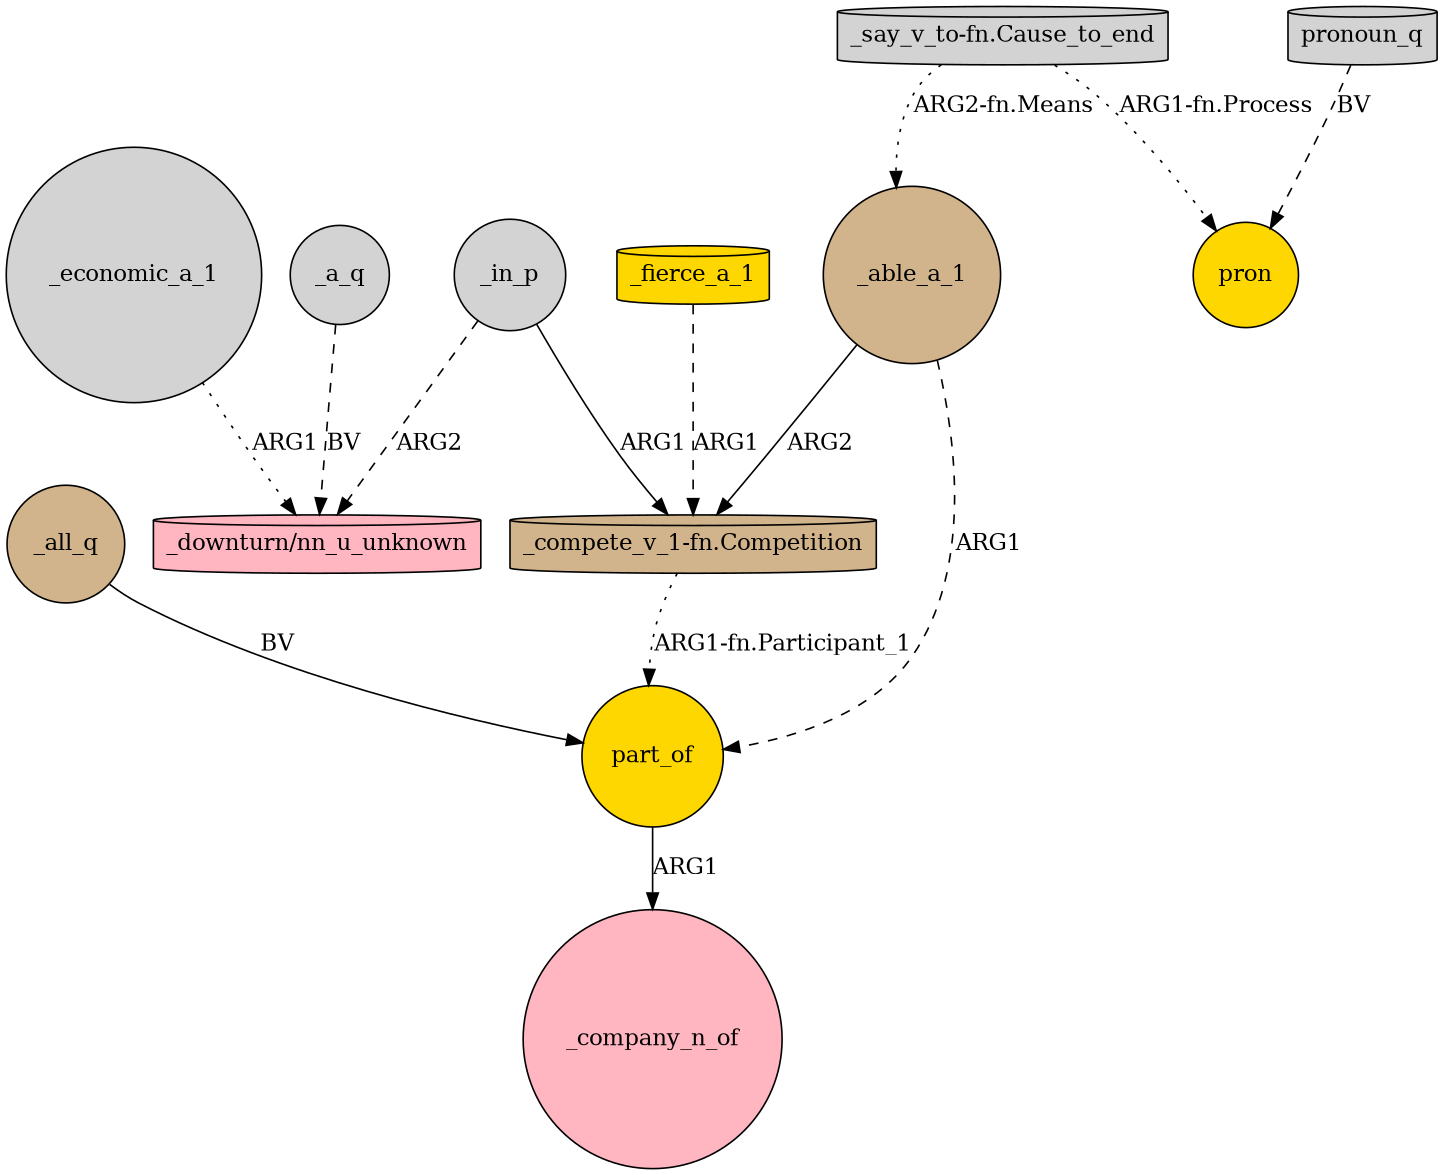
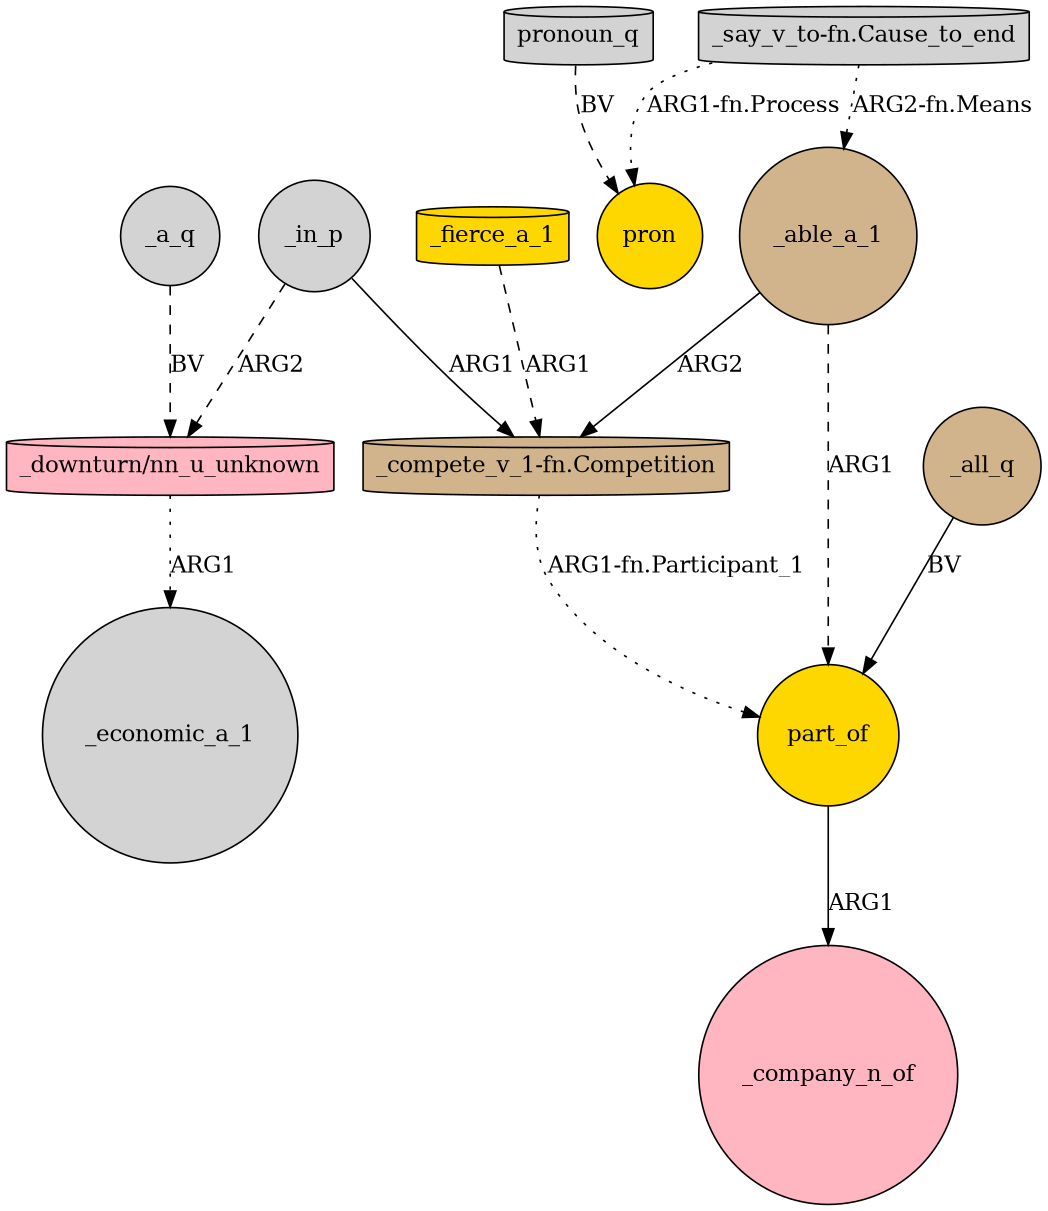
(243, 443) -> (170, 543)
